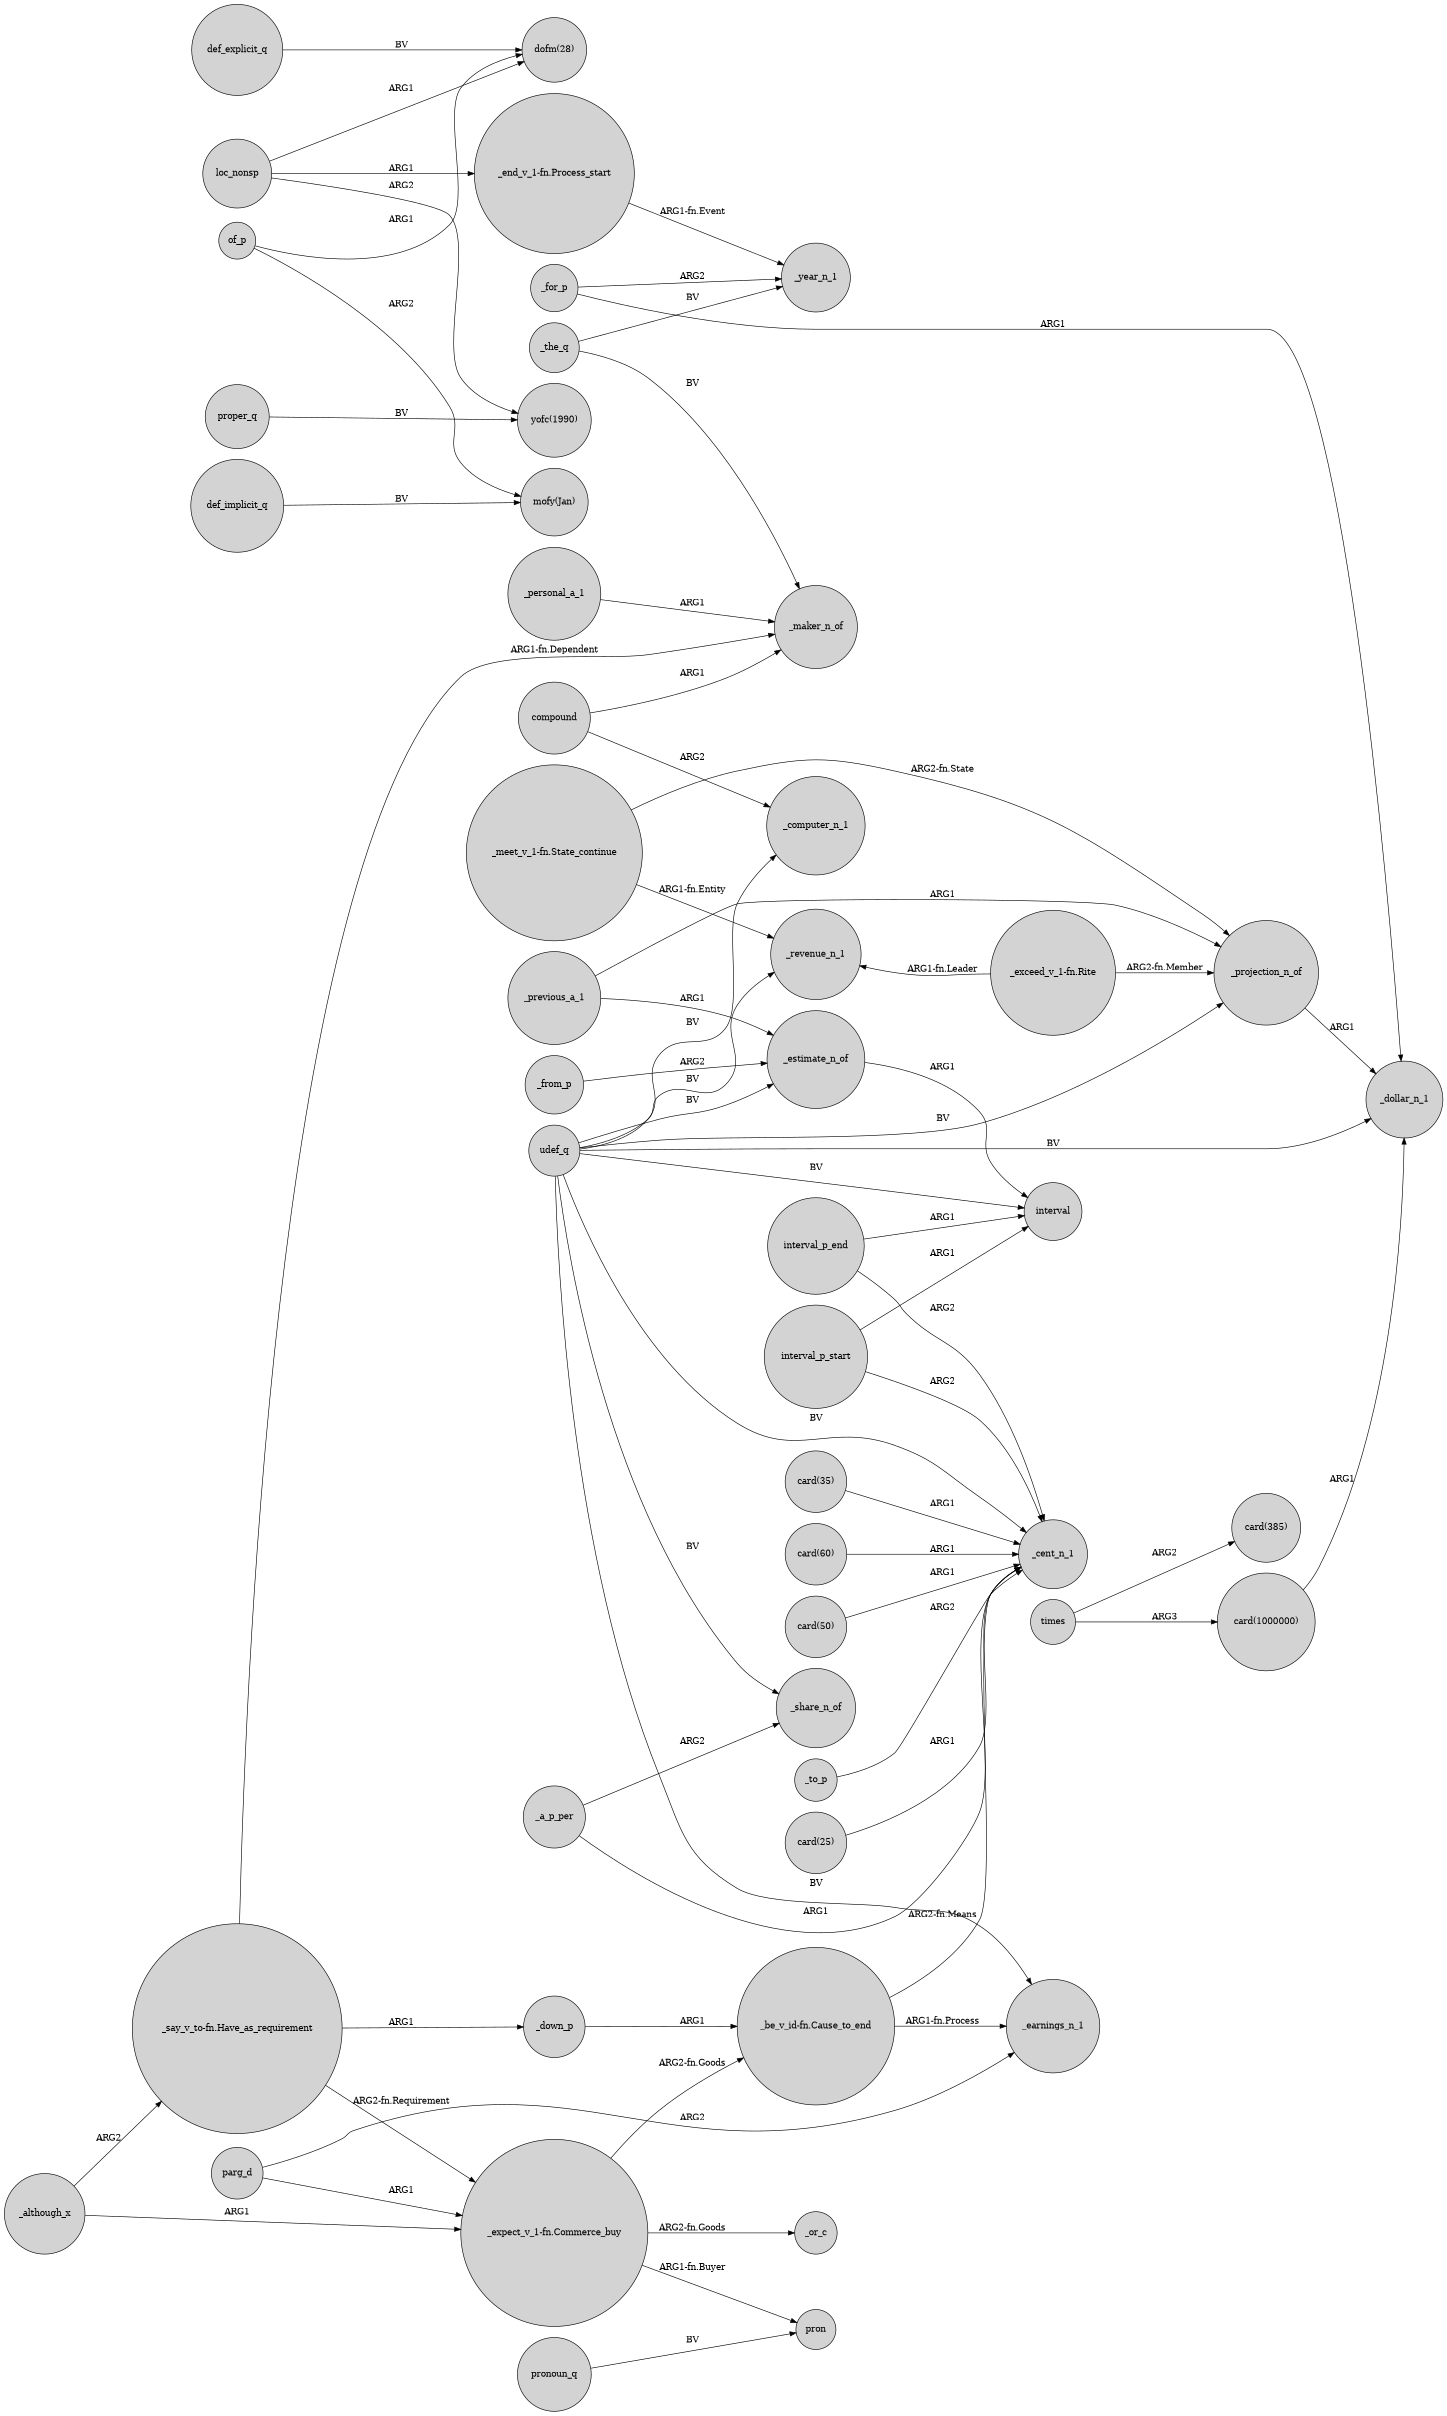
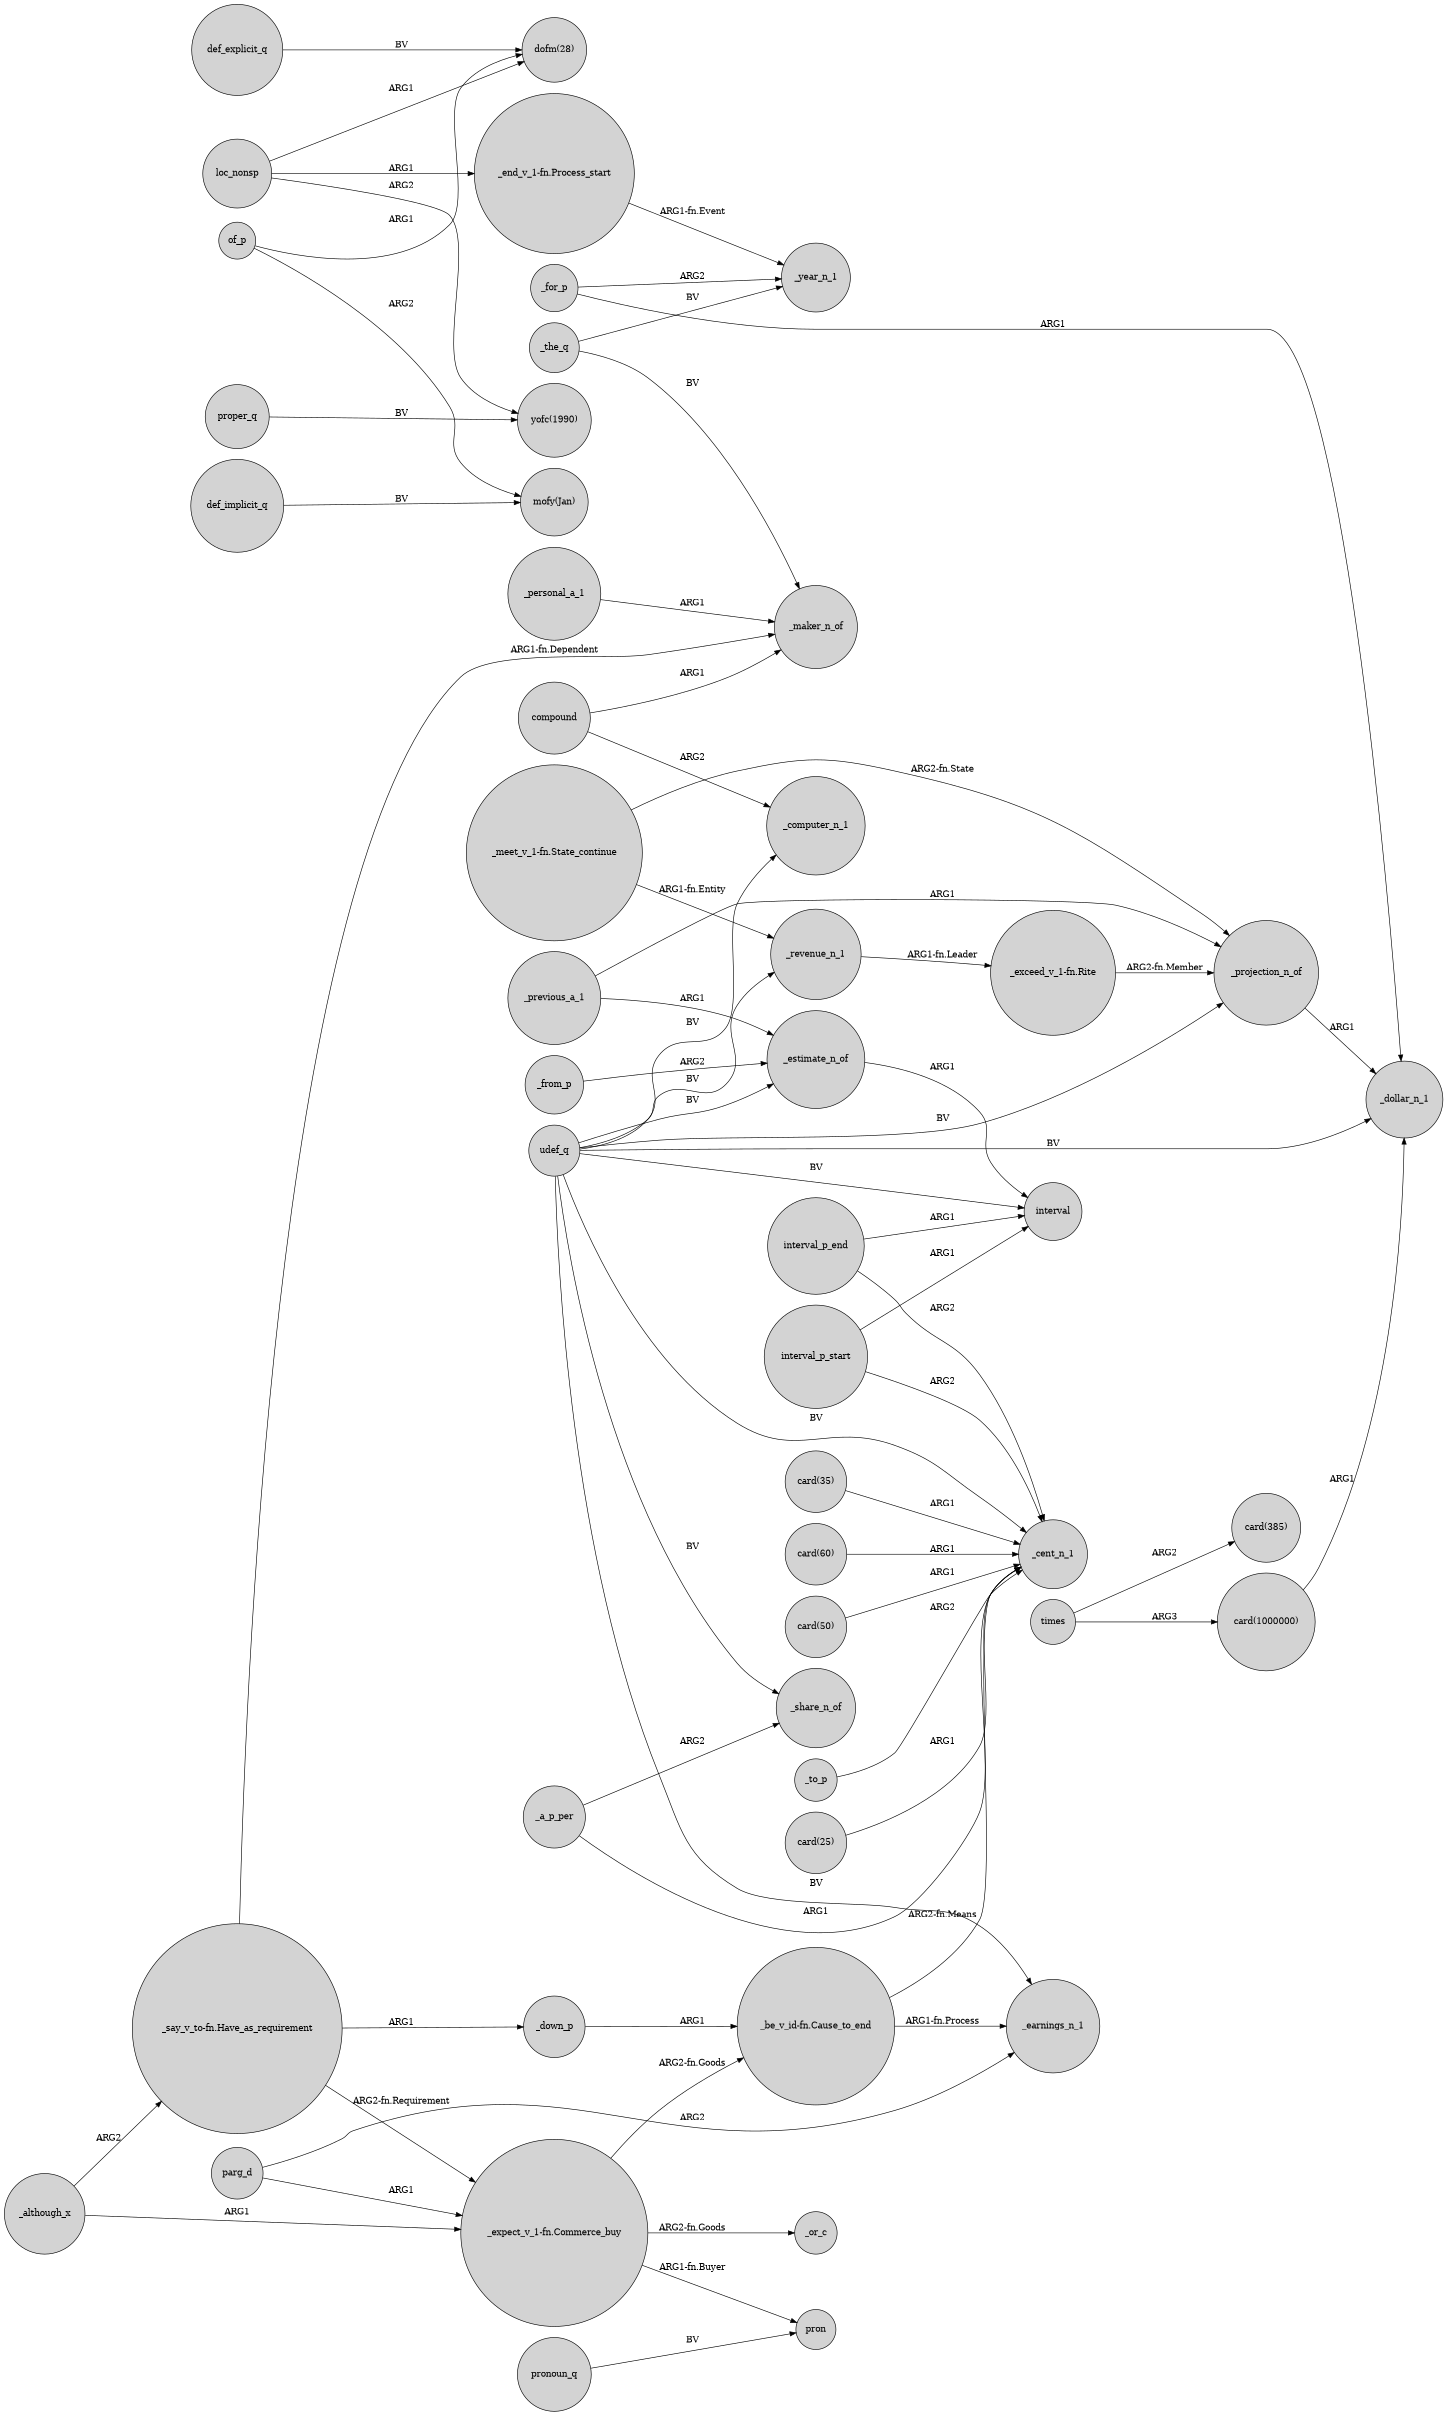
(928, 976) -> (923, 961)
